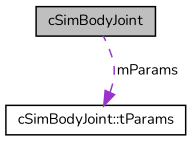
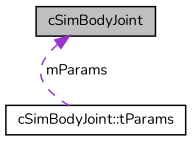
(114, 63) -> (42, 78)
